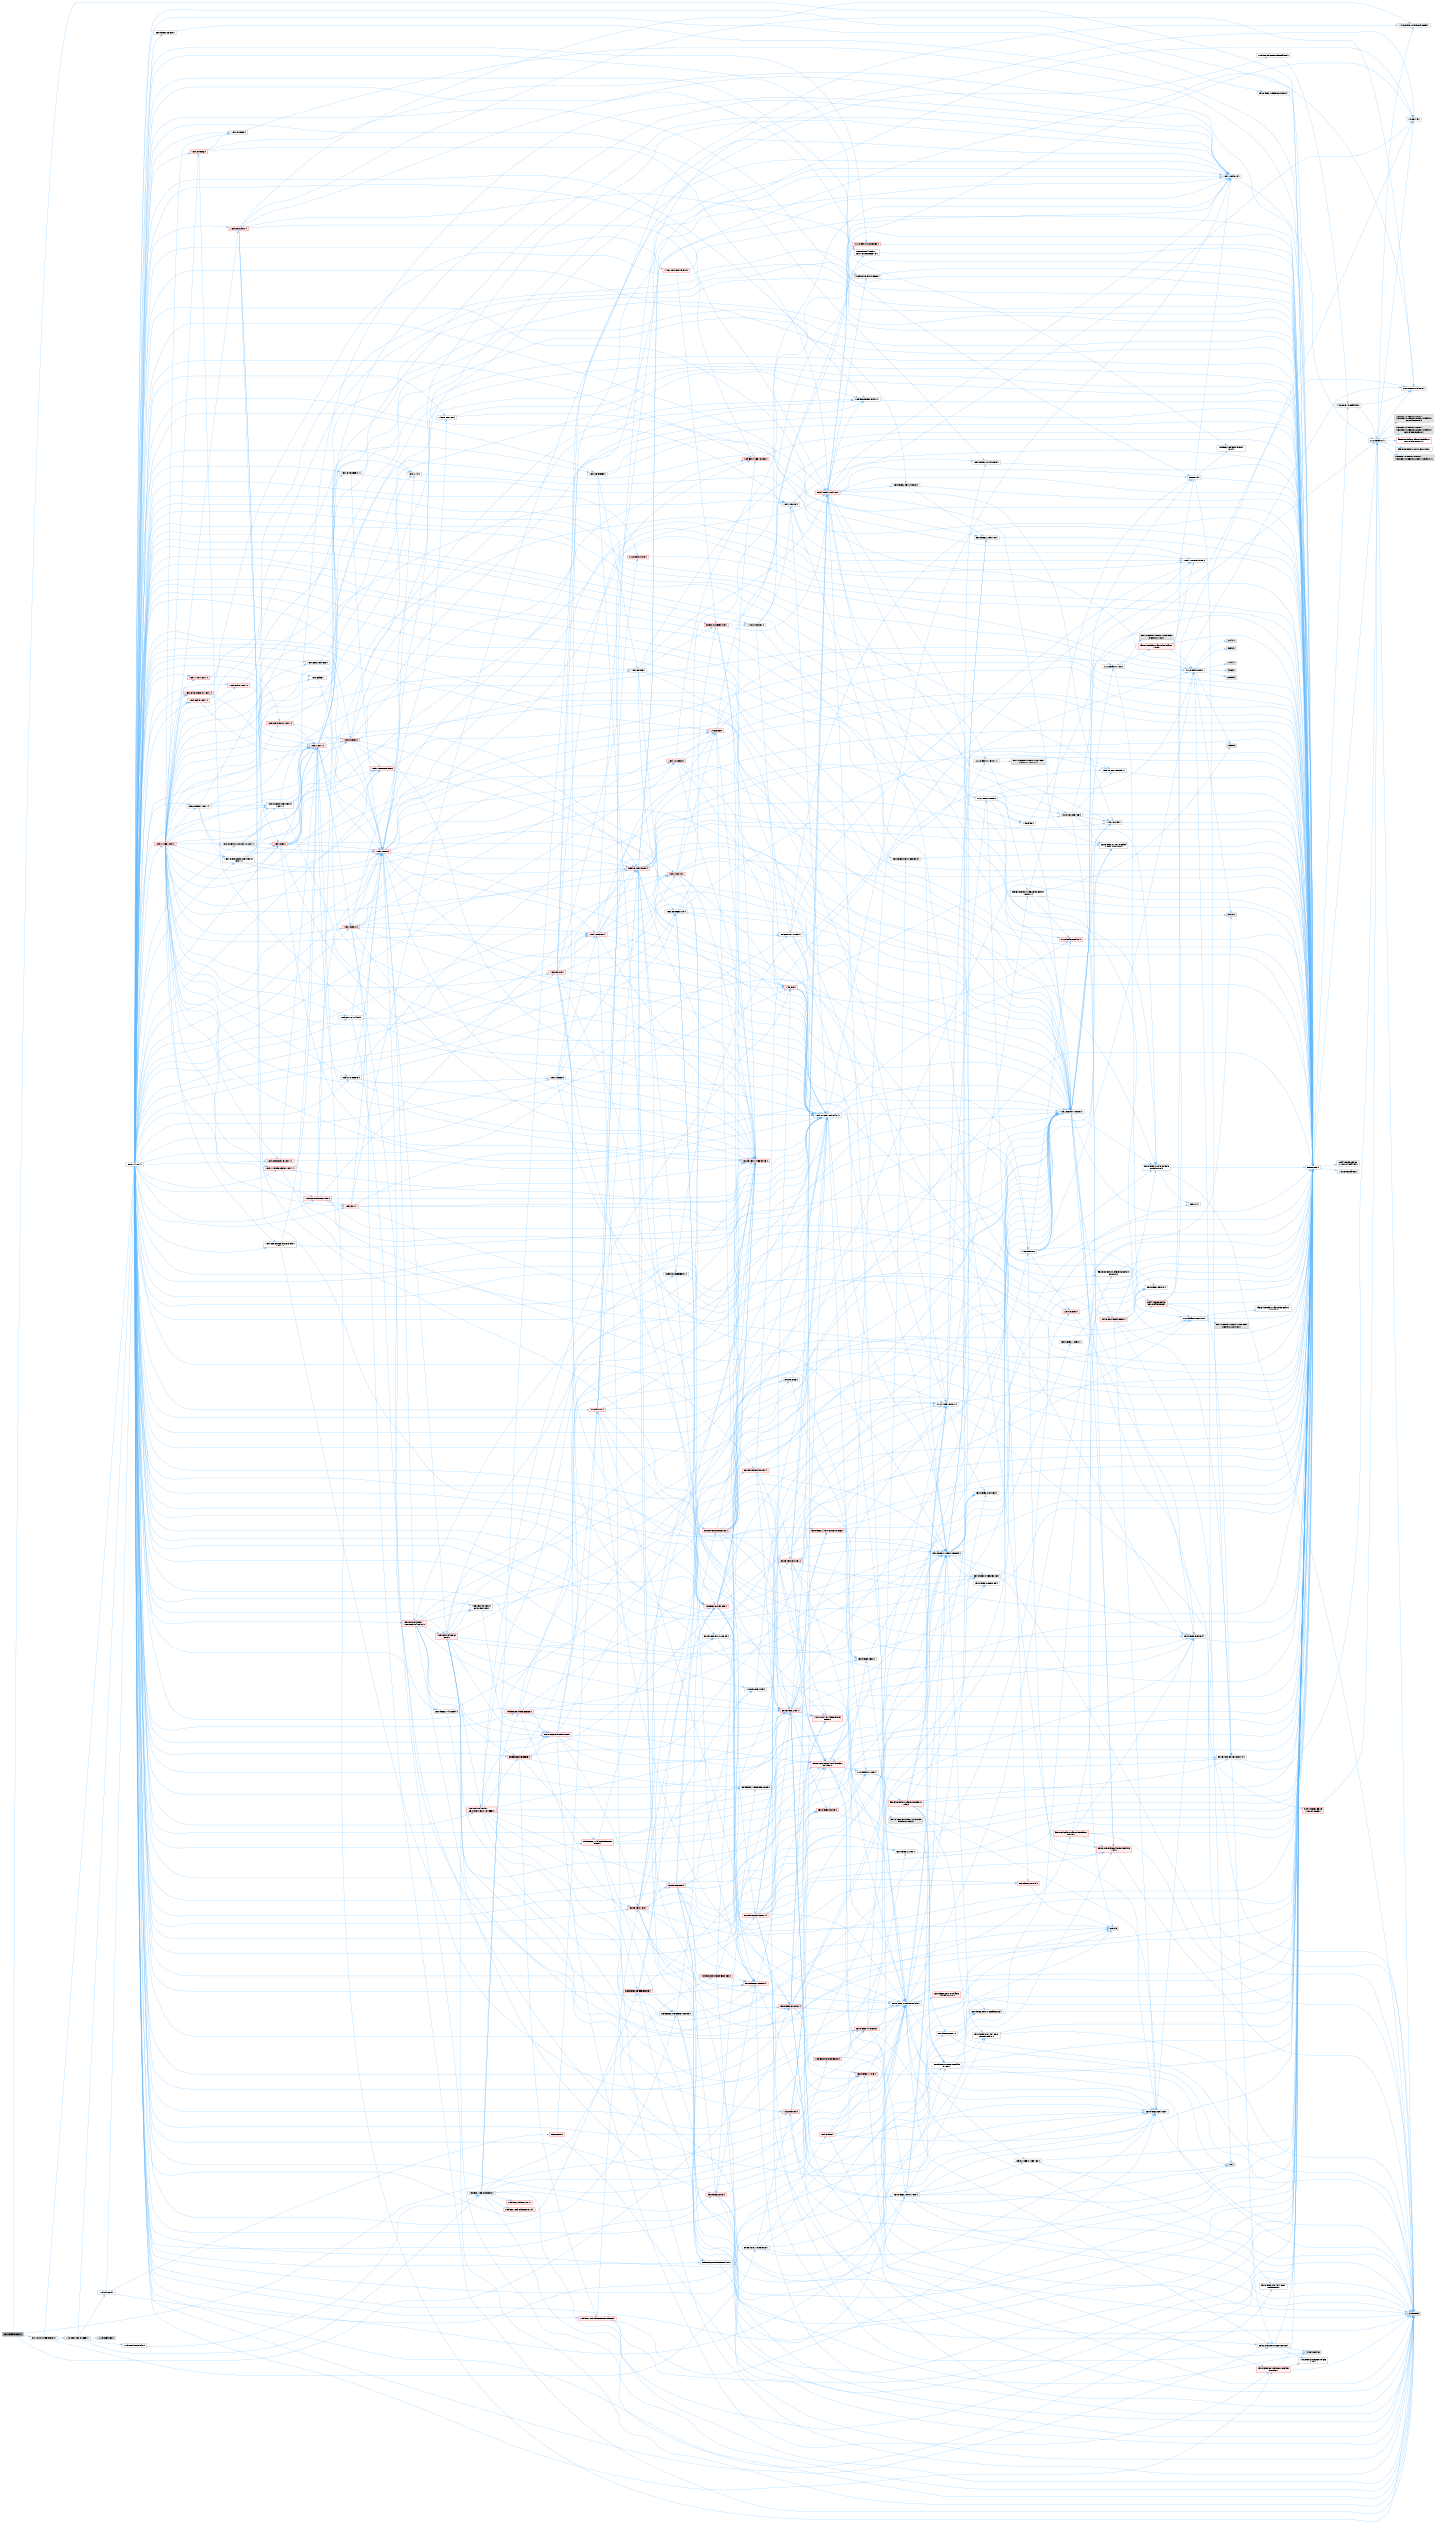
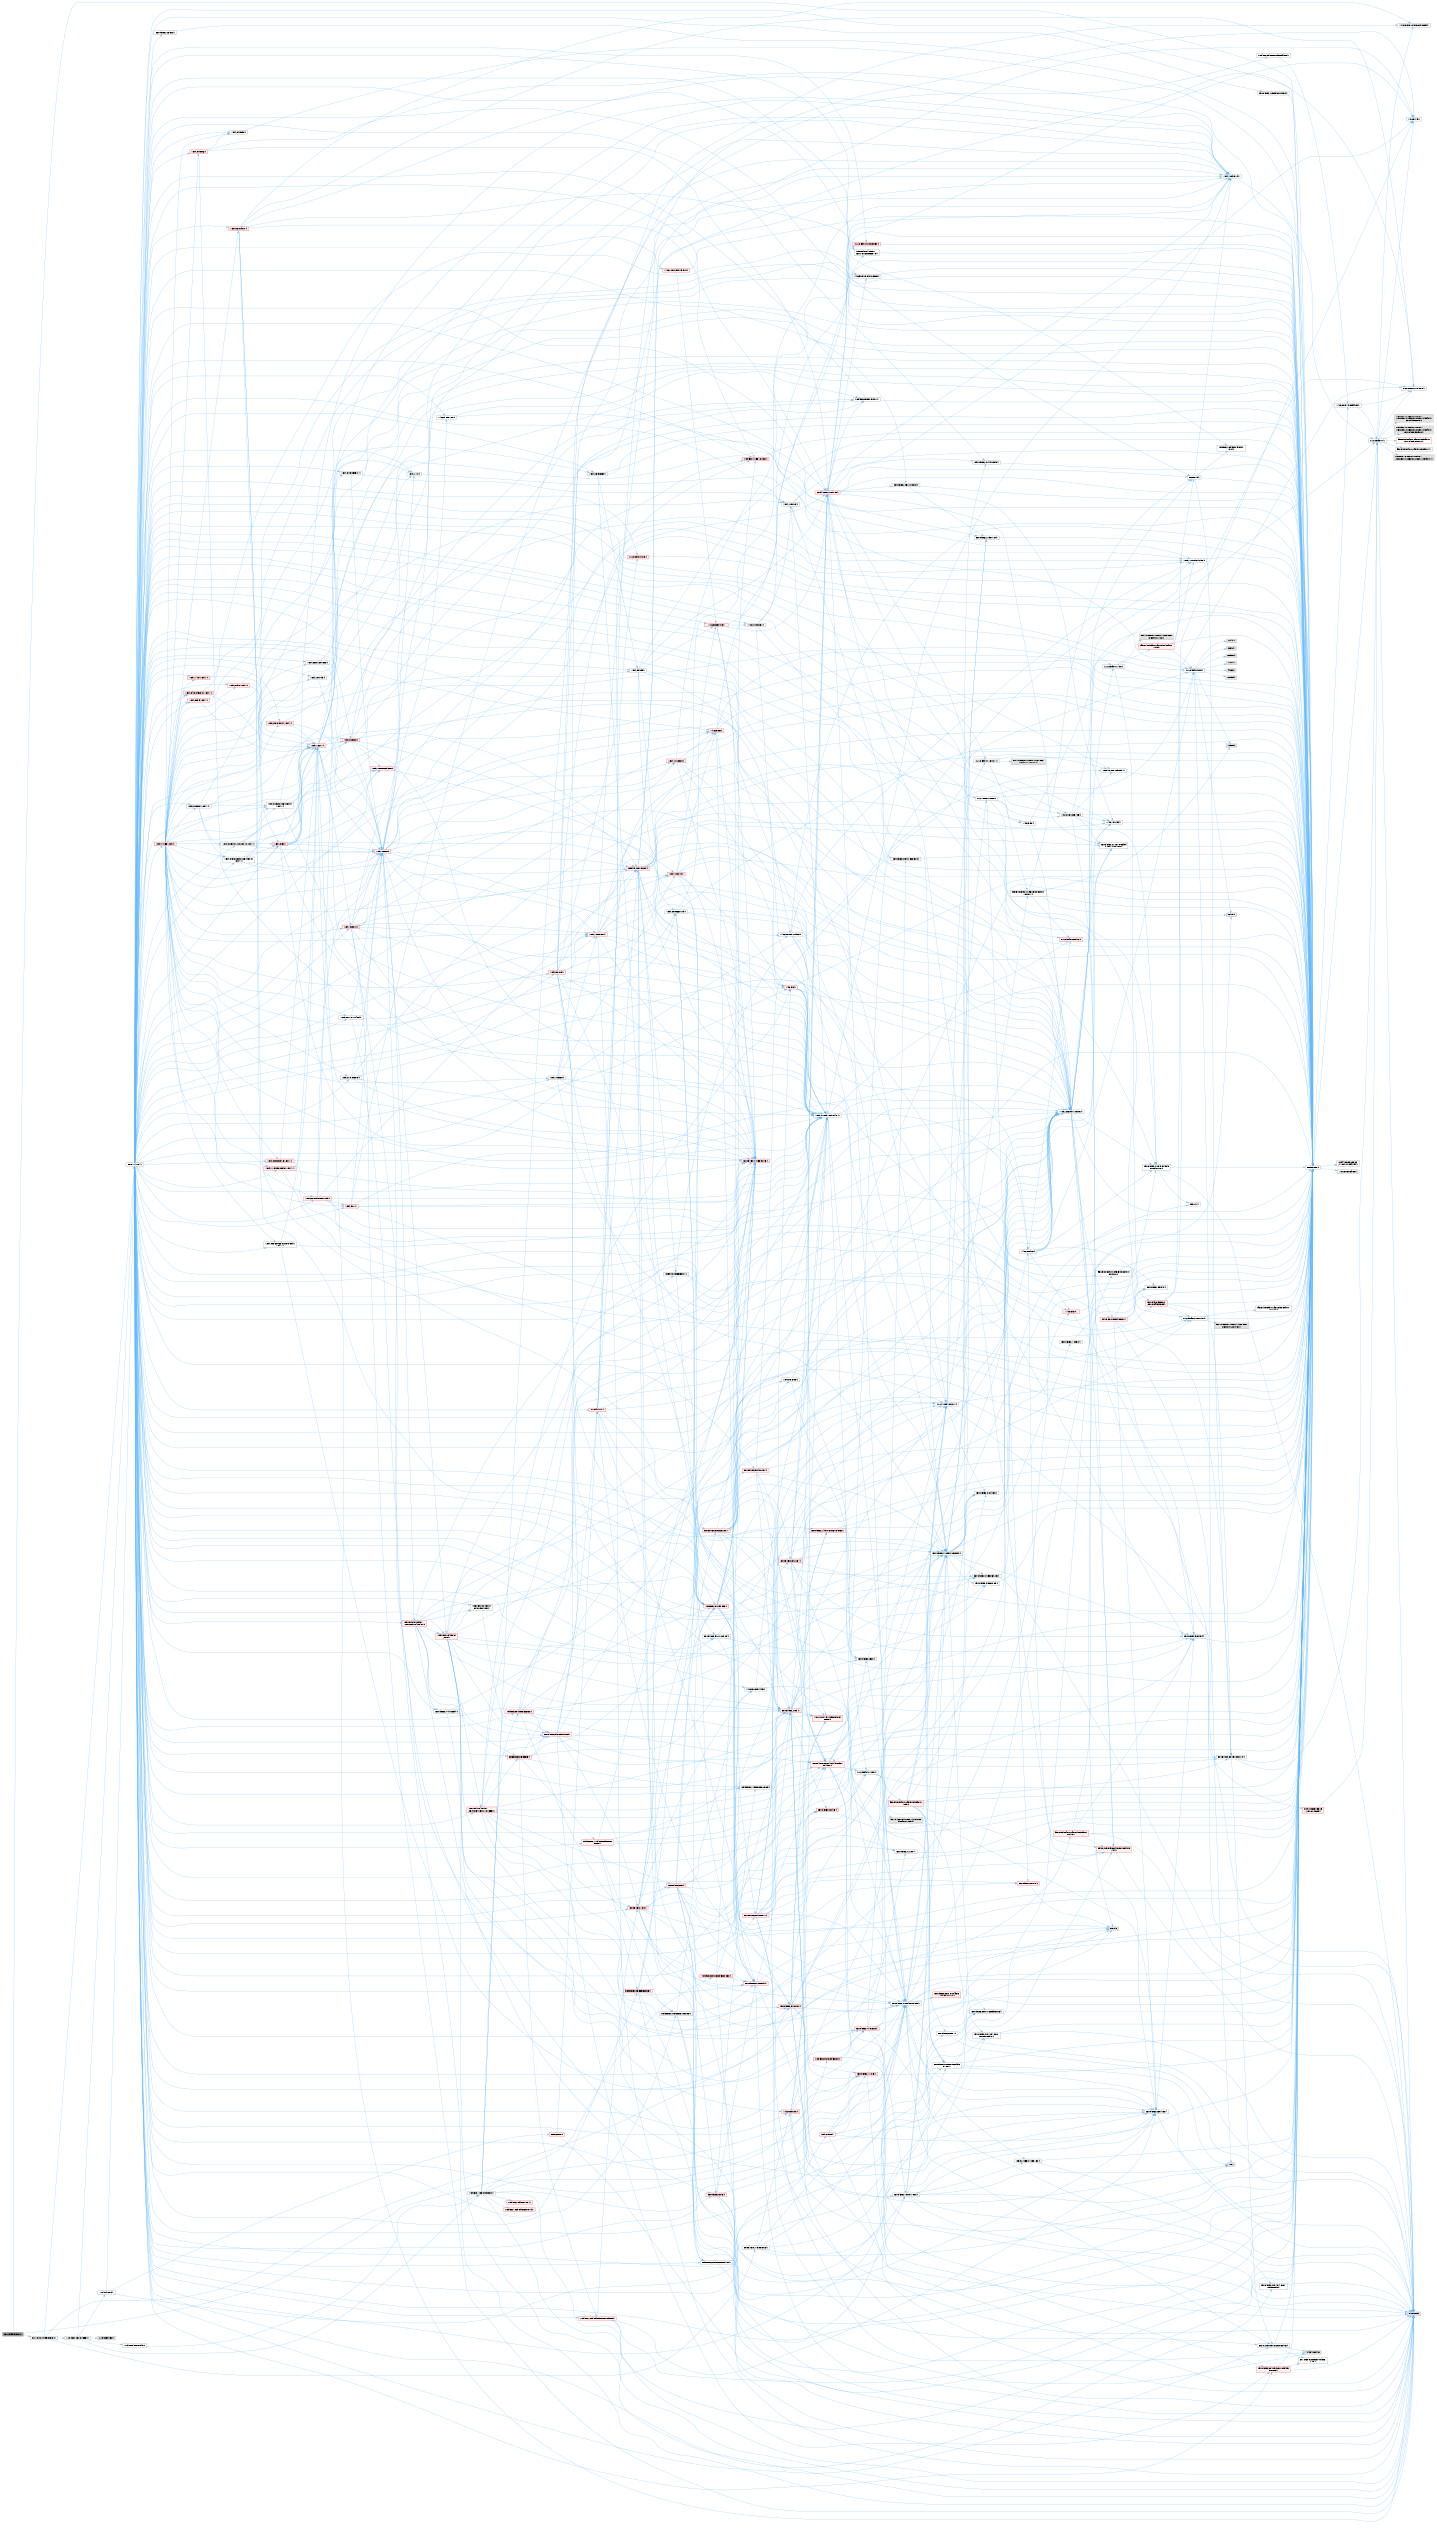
(150, 243) -> (150, 237)
(1414, 449) -> (1414, 449)
(716, 625) -> (716, 625)
none -> (1231, 656)
(318, 678) -> (318, 678)
(791, 934) -> (791, 934)
(1156, 1303) -> (1156, 1303)
(1071, 1312) -> (1071, 1312)
(963, 1572) -> (958, 1571)
(455, 2299) -> (426, 2191)
(1273, 2346) -> (1273, 2346)
(1313, 2361) -> (1313, 2361)
